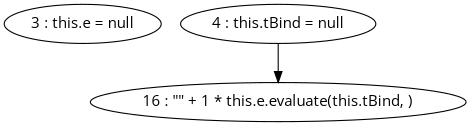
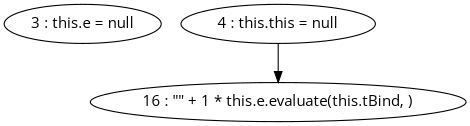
(278, 24) -> (278, 24)
